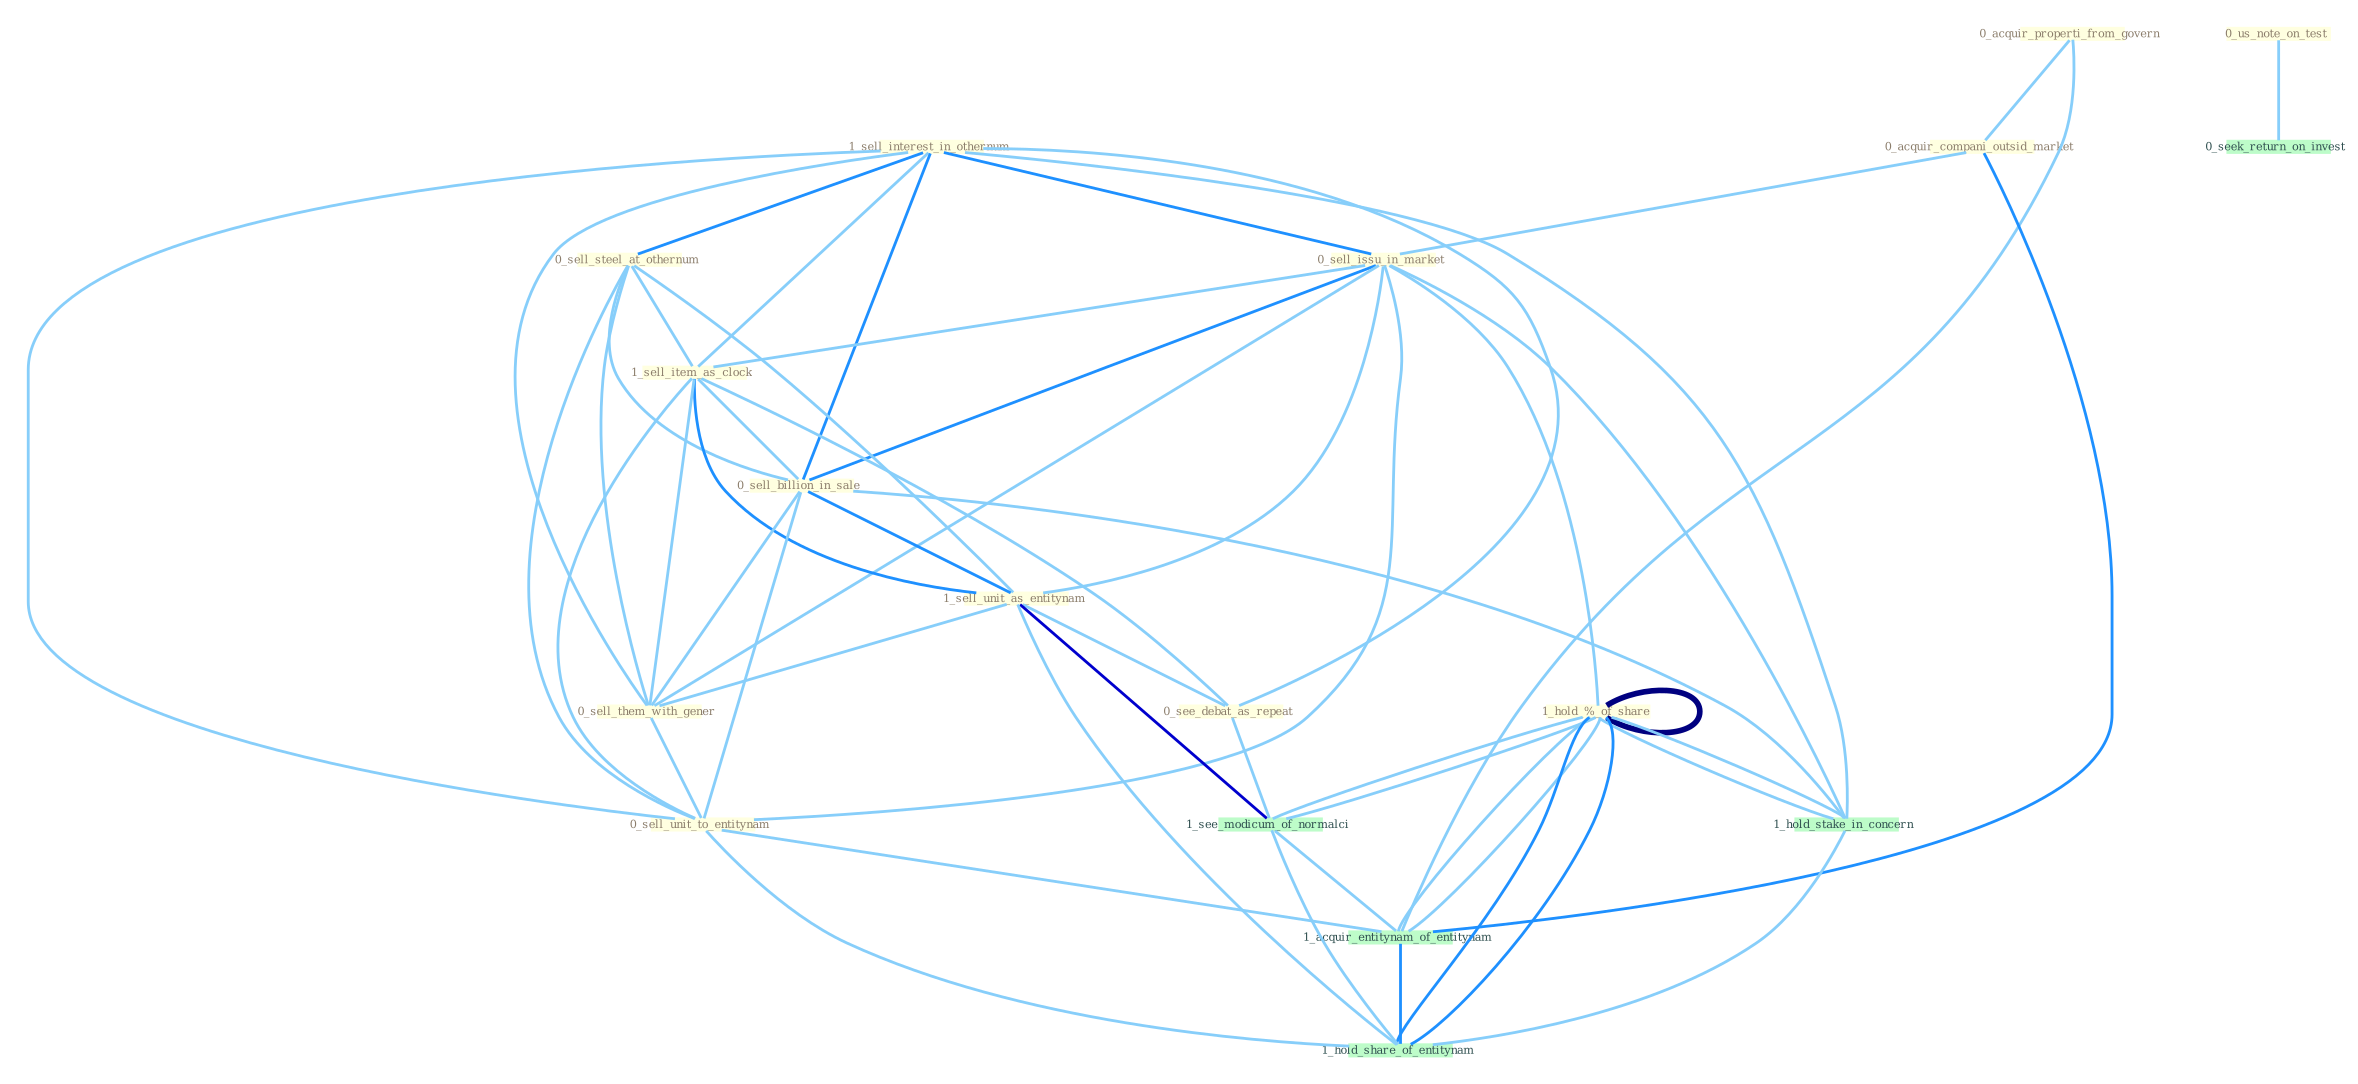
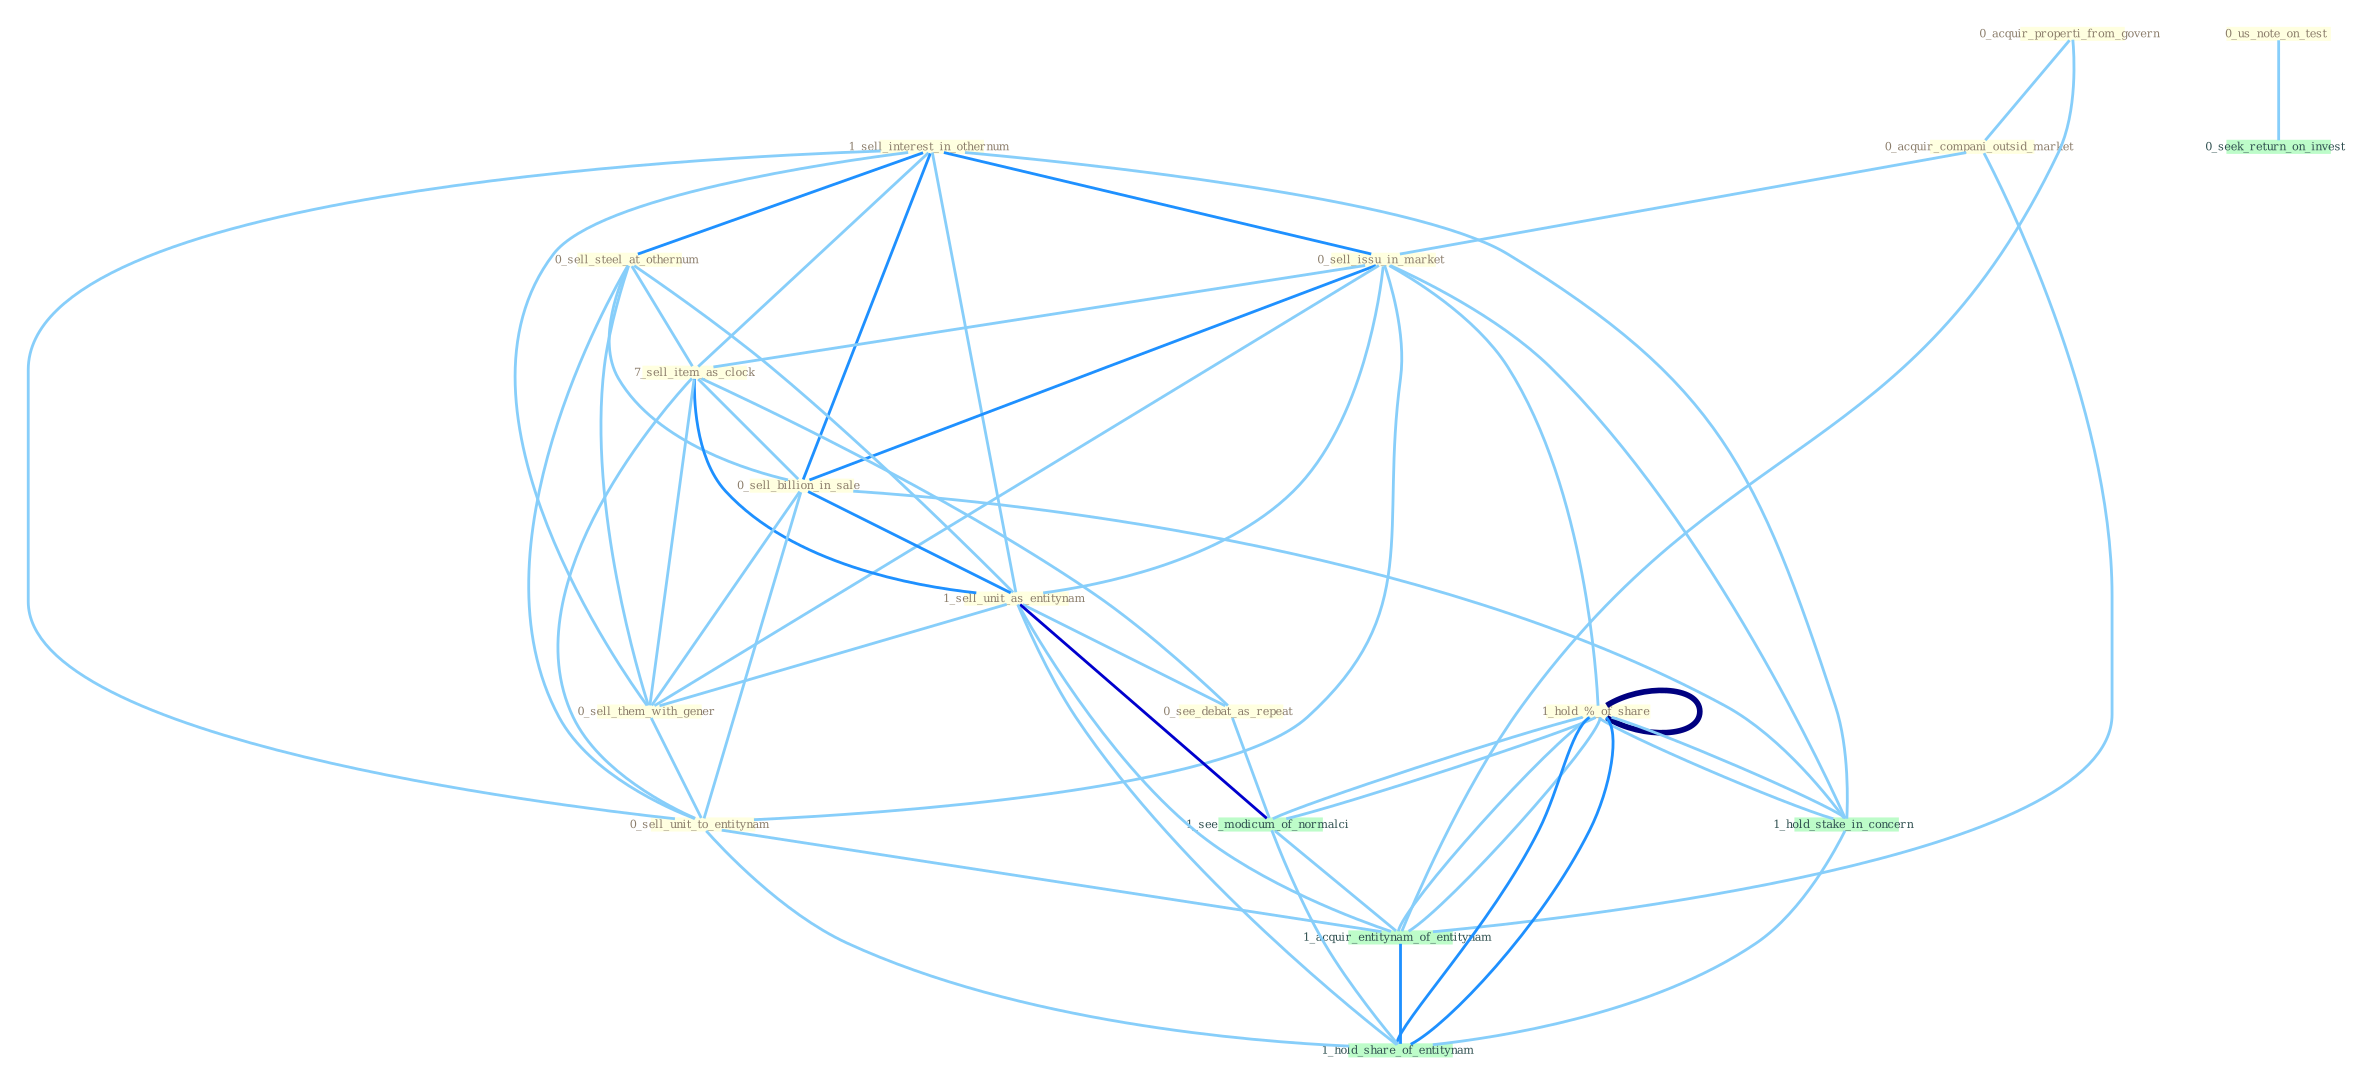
(1520, 303) -> (974, 372)
(695, 373) -> (695, 373)
(2070, 777) -> (2070, 777)
none -> (1170, 808)
